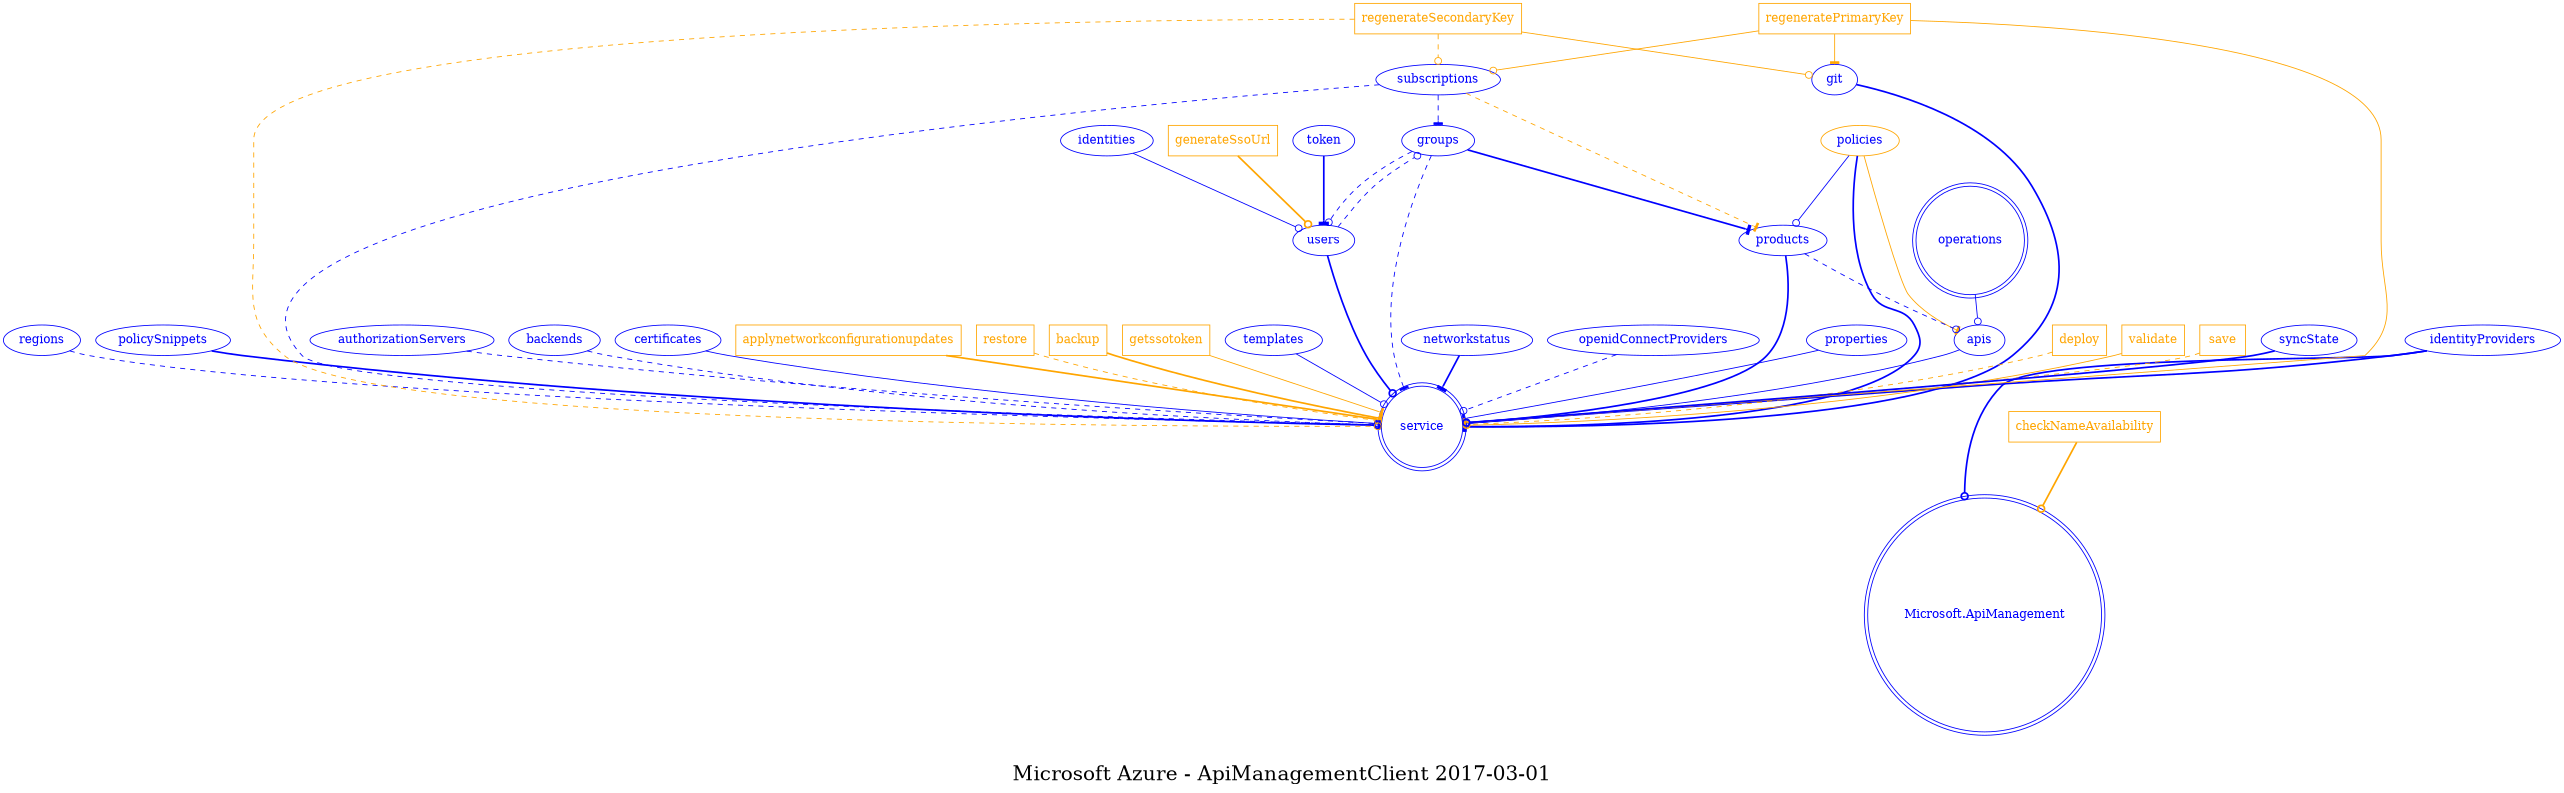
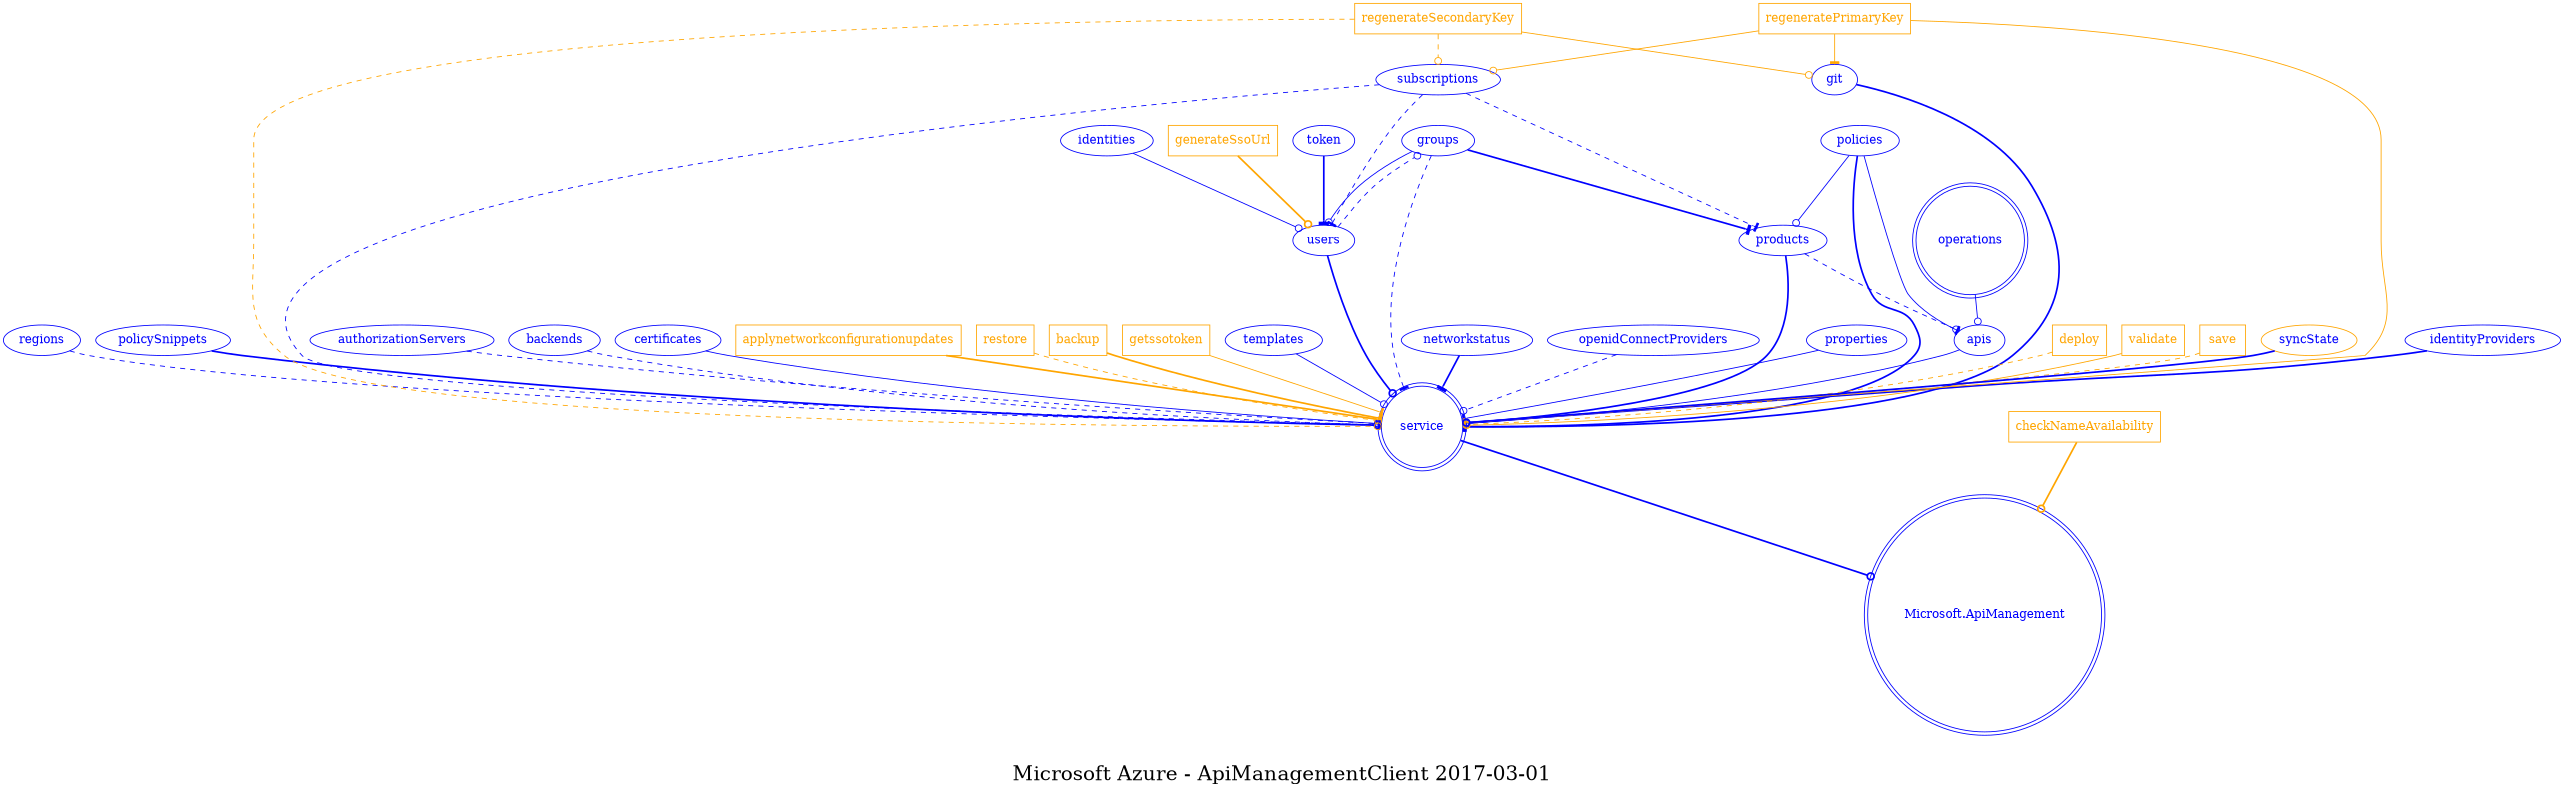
(1438, 108) -> (1373, 155)
(1860, 141) -> (1860, 141)
(1610, 160) -> (1610, 160)
(1367, 180) -> (1367, 180)
(1893, 254) -> (1893, 254)
(2309, 340) -> (2309, 340)
(2155, 363) -> (1664, 508)
